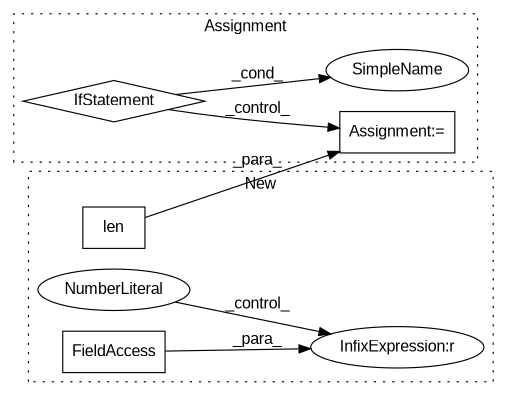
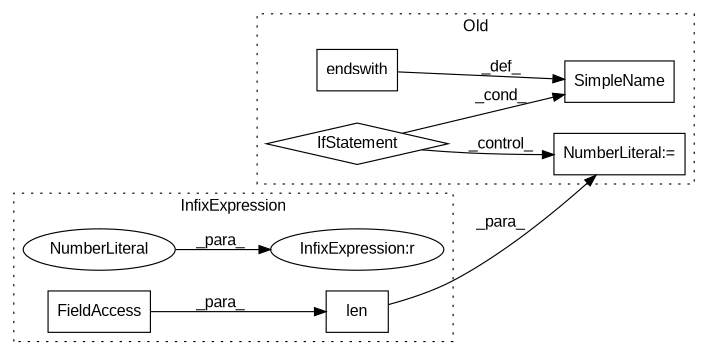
(246, 27) -> (476, 27)
none -> (357, 70)
(397, 70) -> (619, 82)
(397, 132) -> (619, 154)
(261, 185) -> (233, 206)
(258, 304) -> (221, 241)
(232, 350) -> (232, 312)
